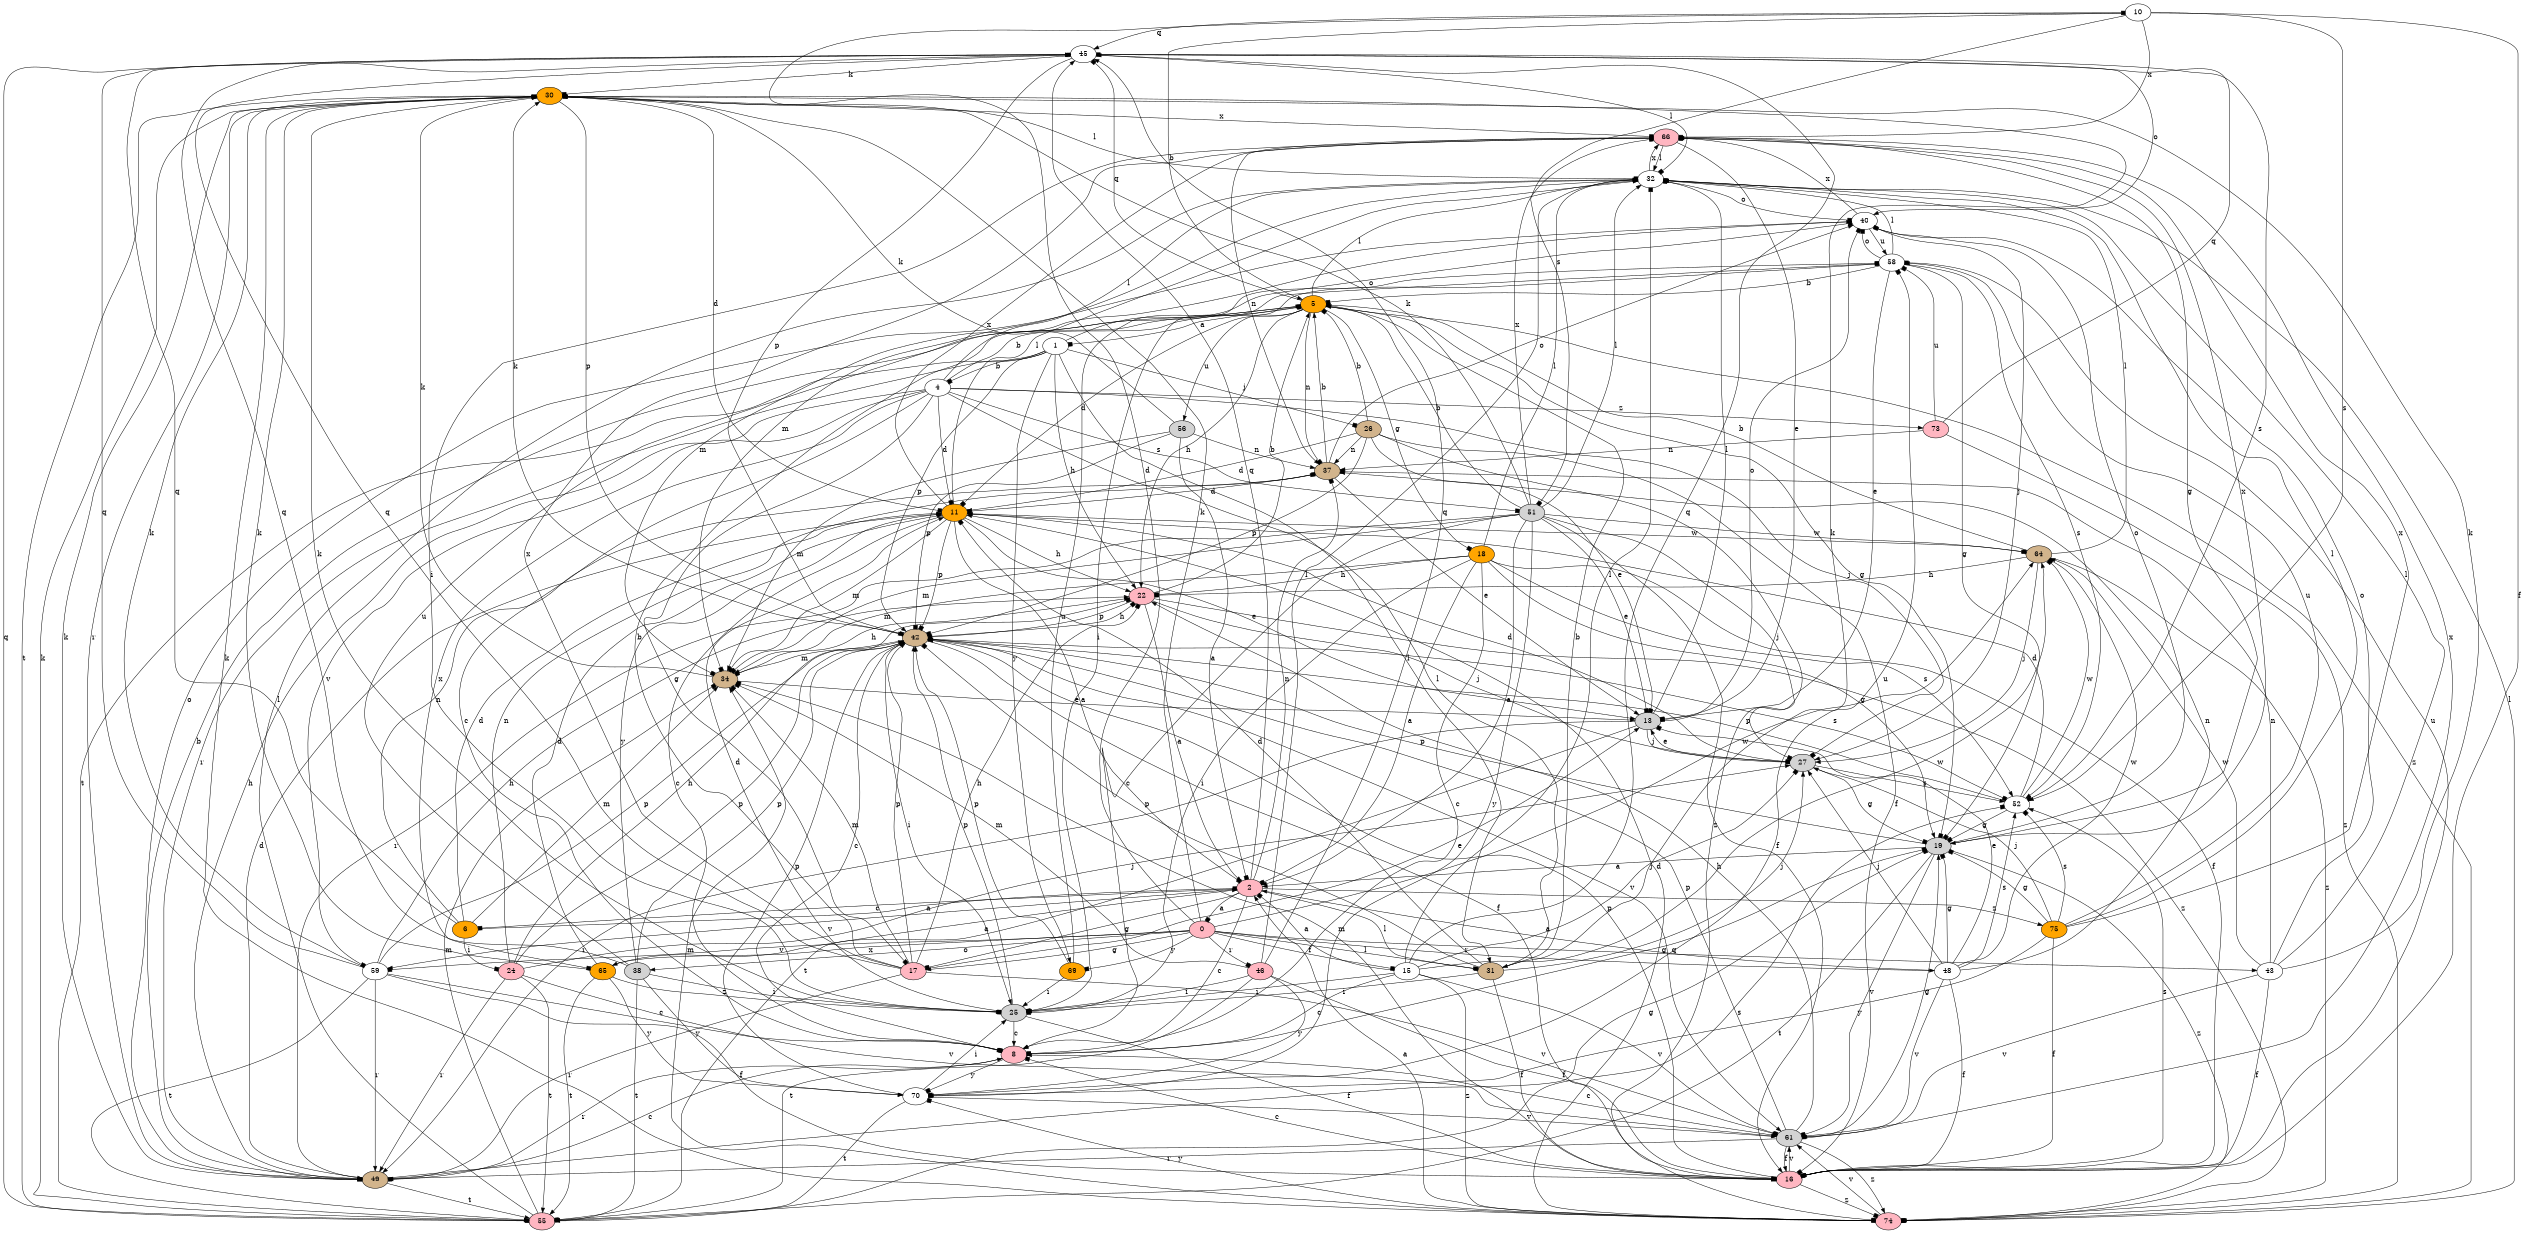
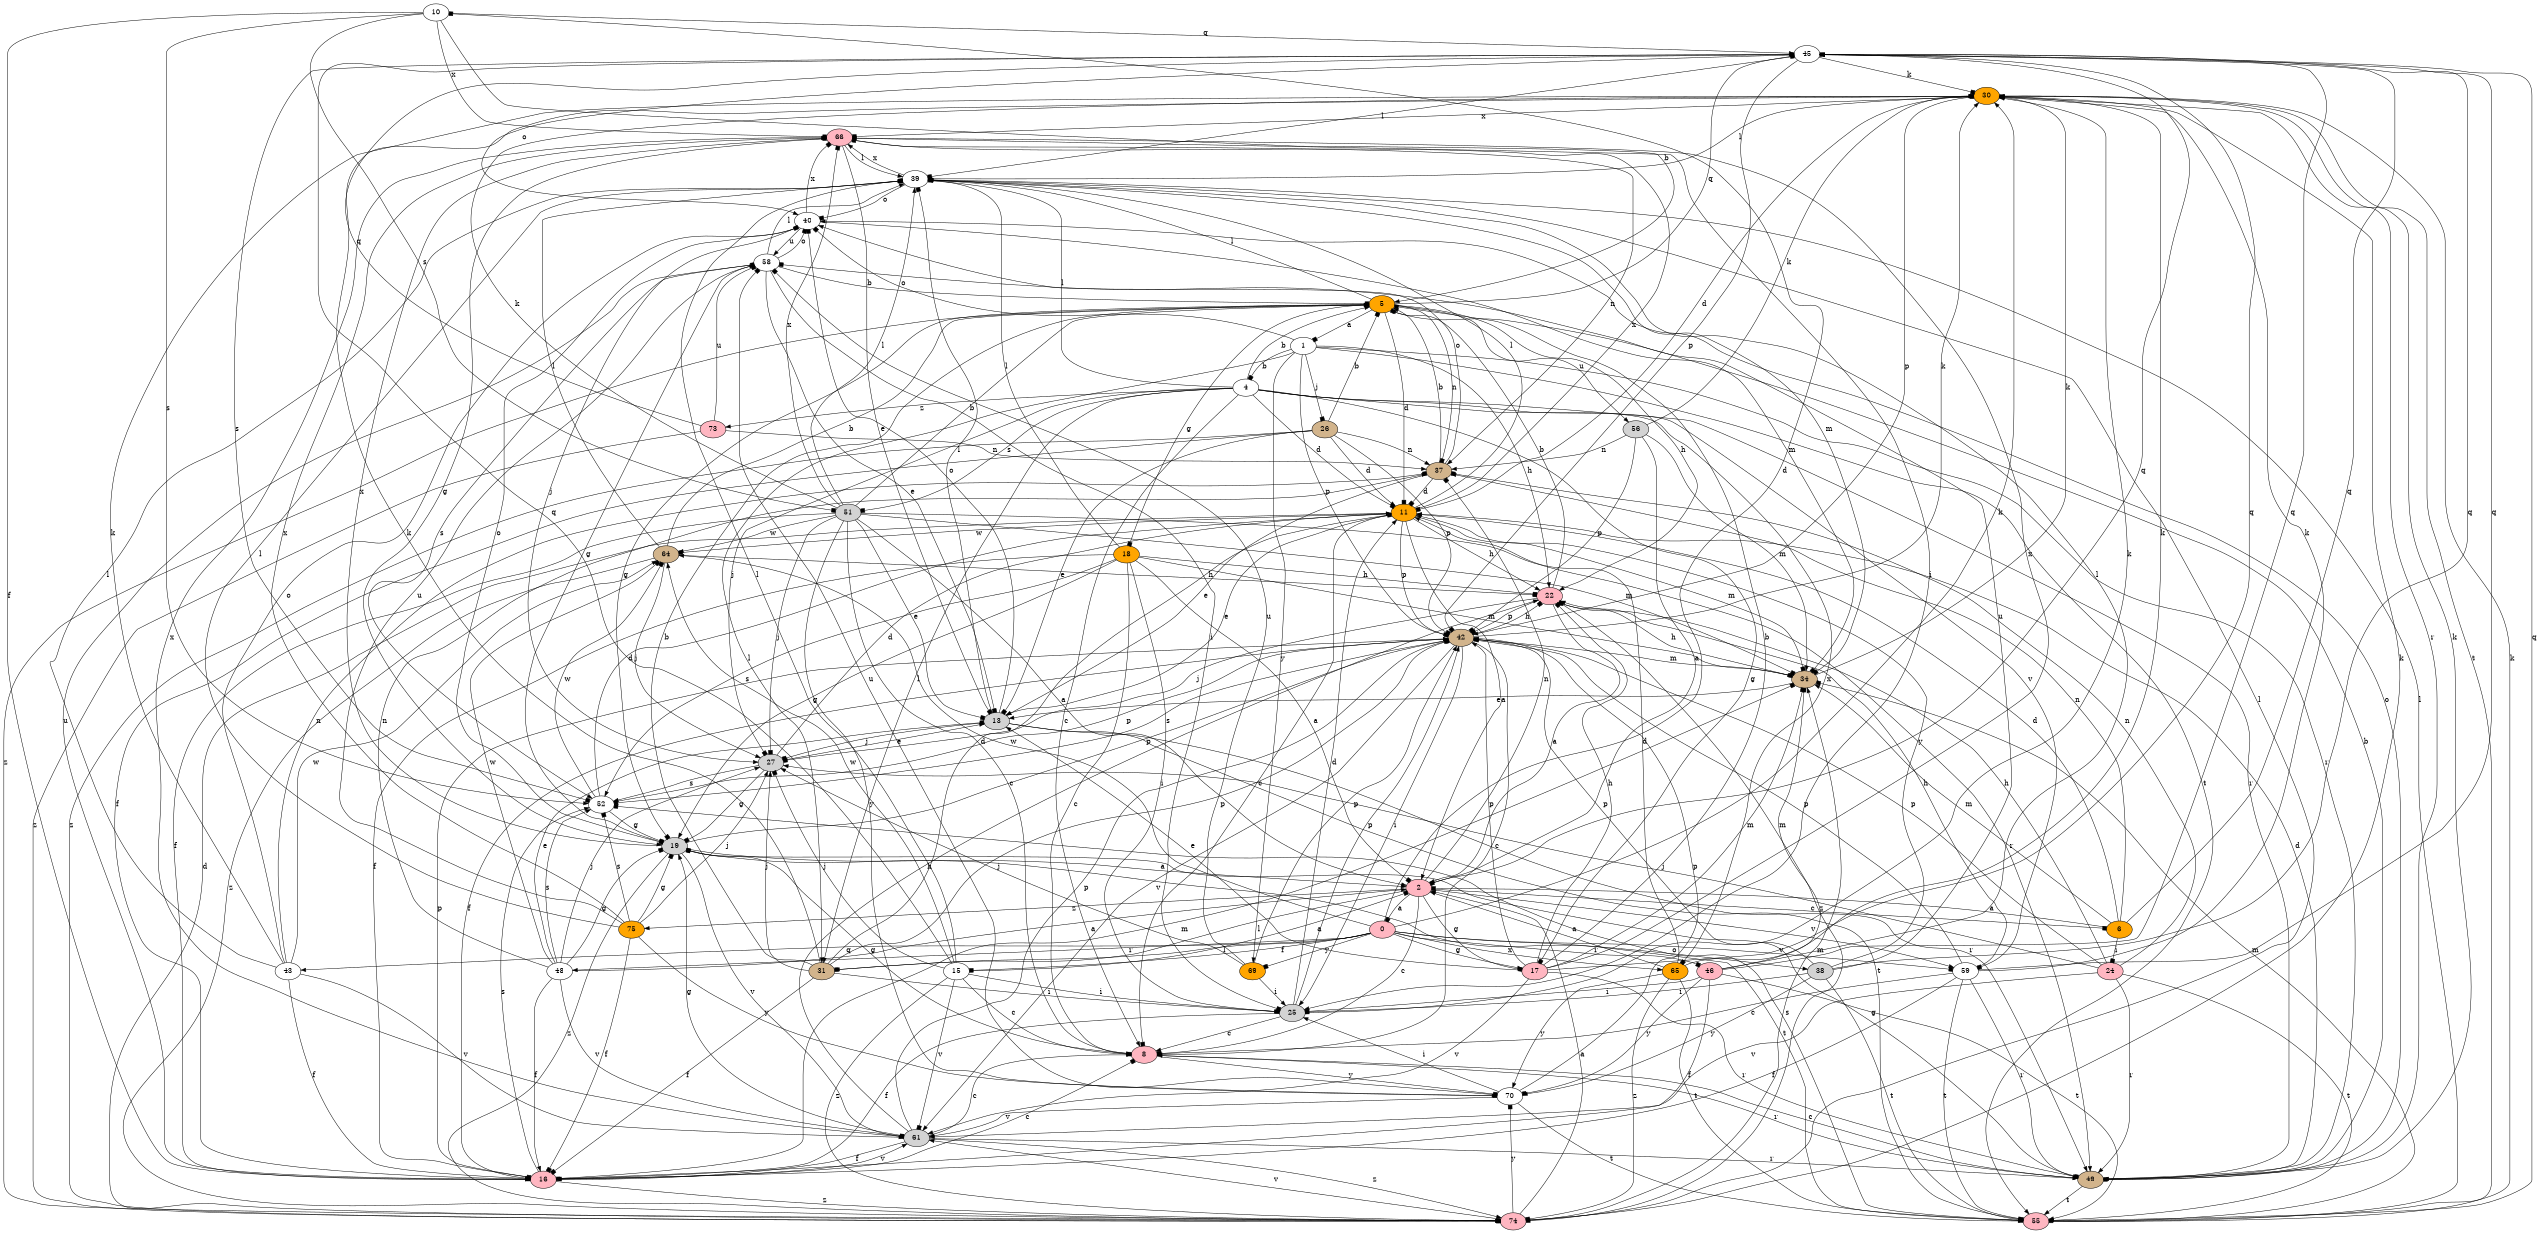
(1651, 179) -> (915, 179)
(1086, 718) -> (1500, 690)
(251, 784) -> (2251, 784)
none -> (1011, 876)
(784, 1001) -> (1633, 1132)
